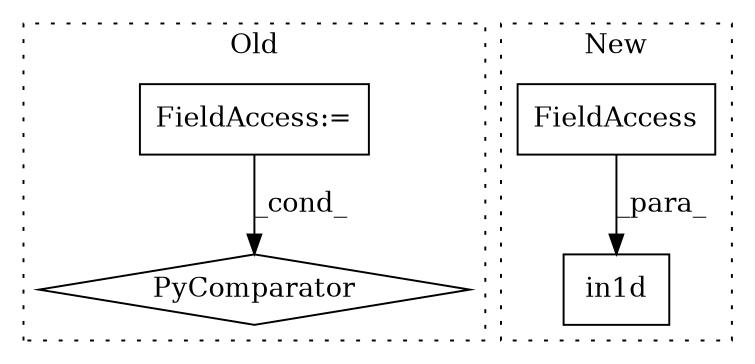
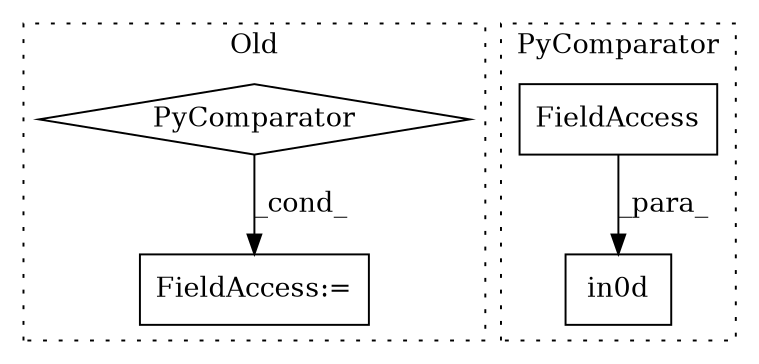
(616, 46) -> (618, 46)
(254, 195) -> (254, 195)
(616, 290) -> (618, 290)
